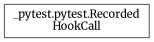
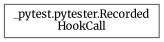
(77, 21) -> (82, 21)
